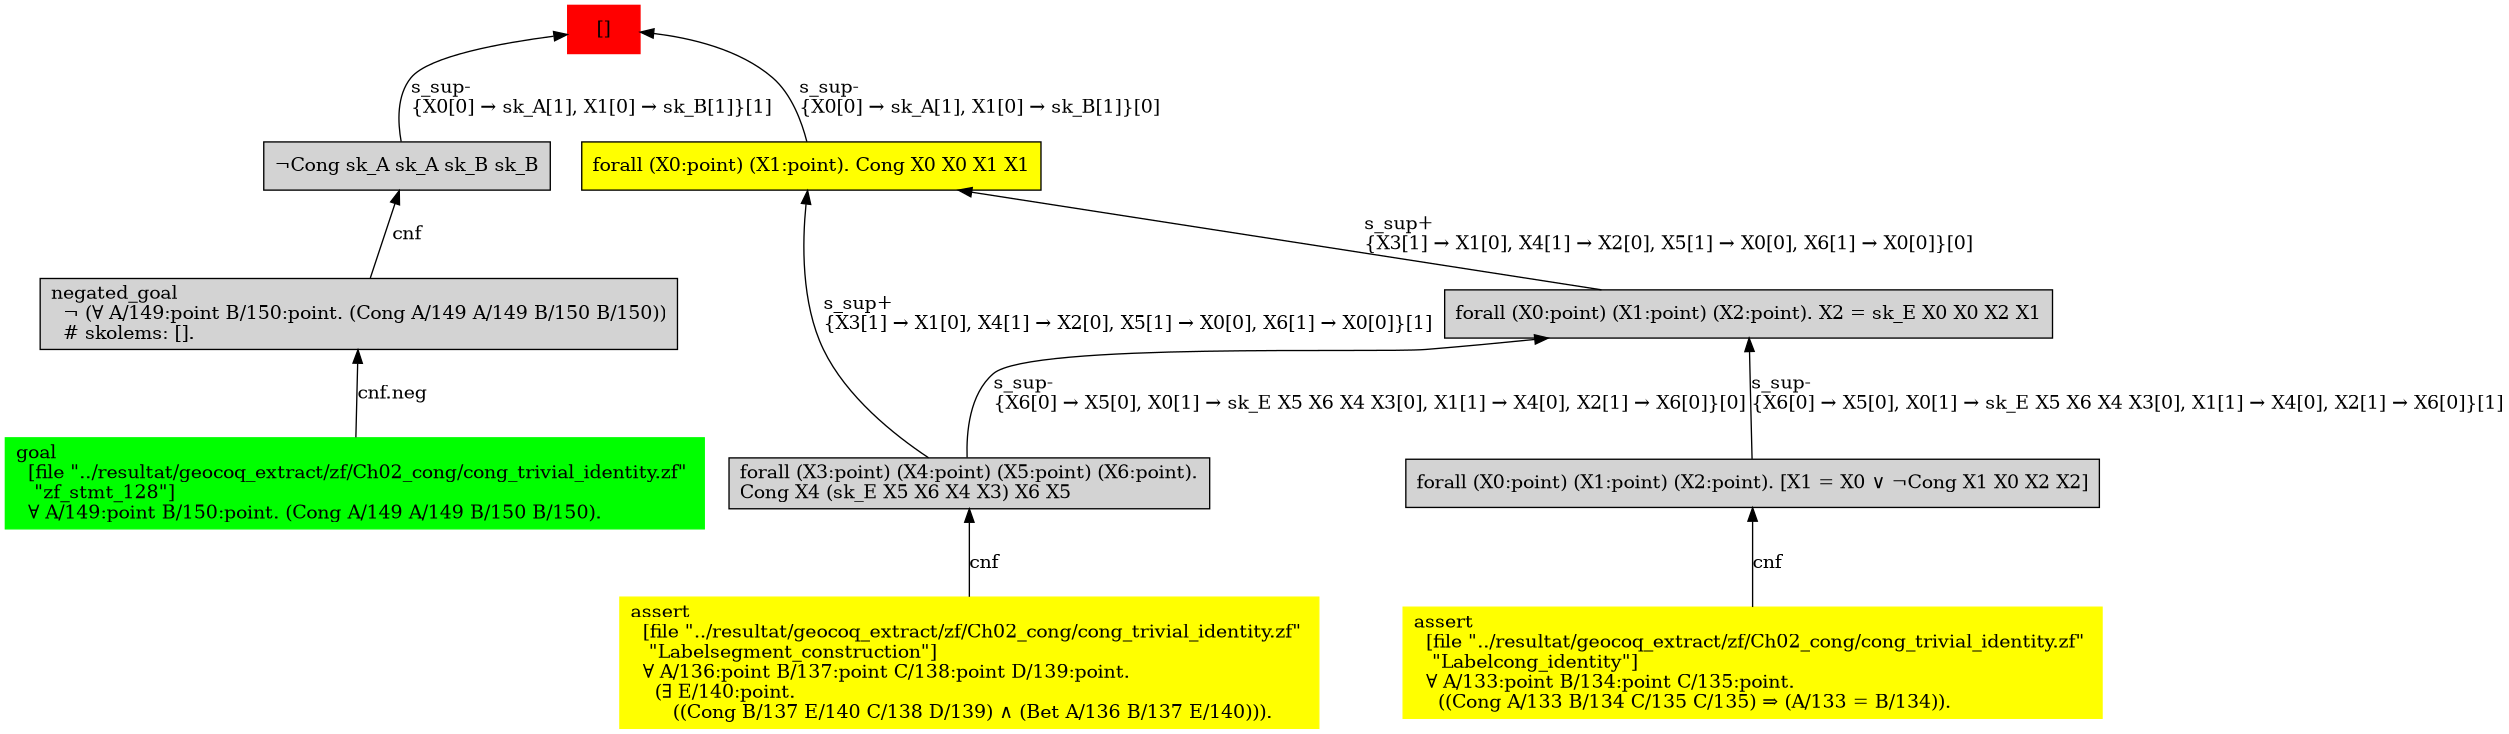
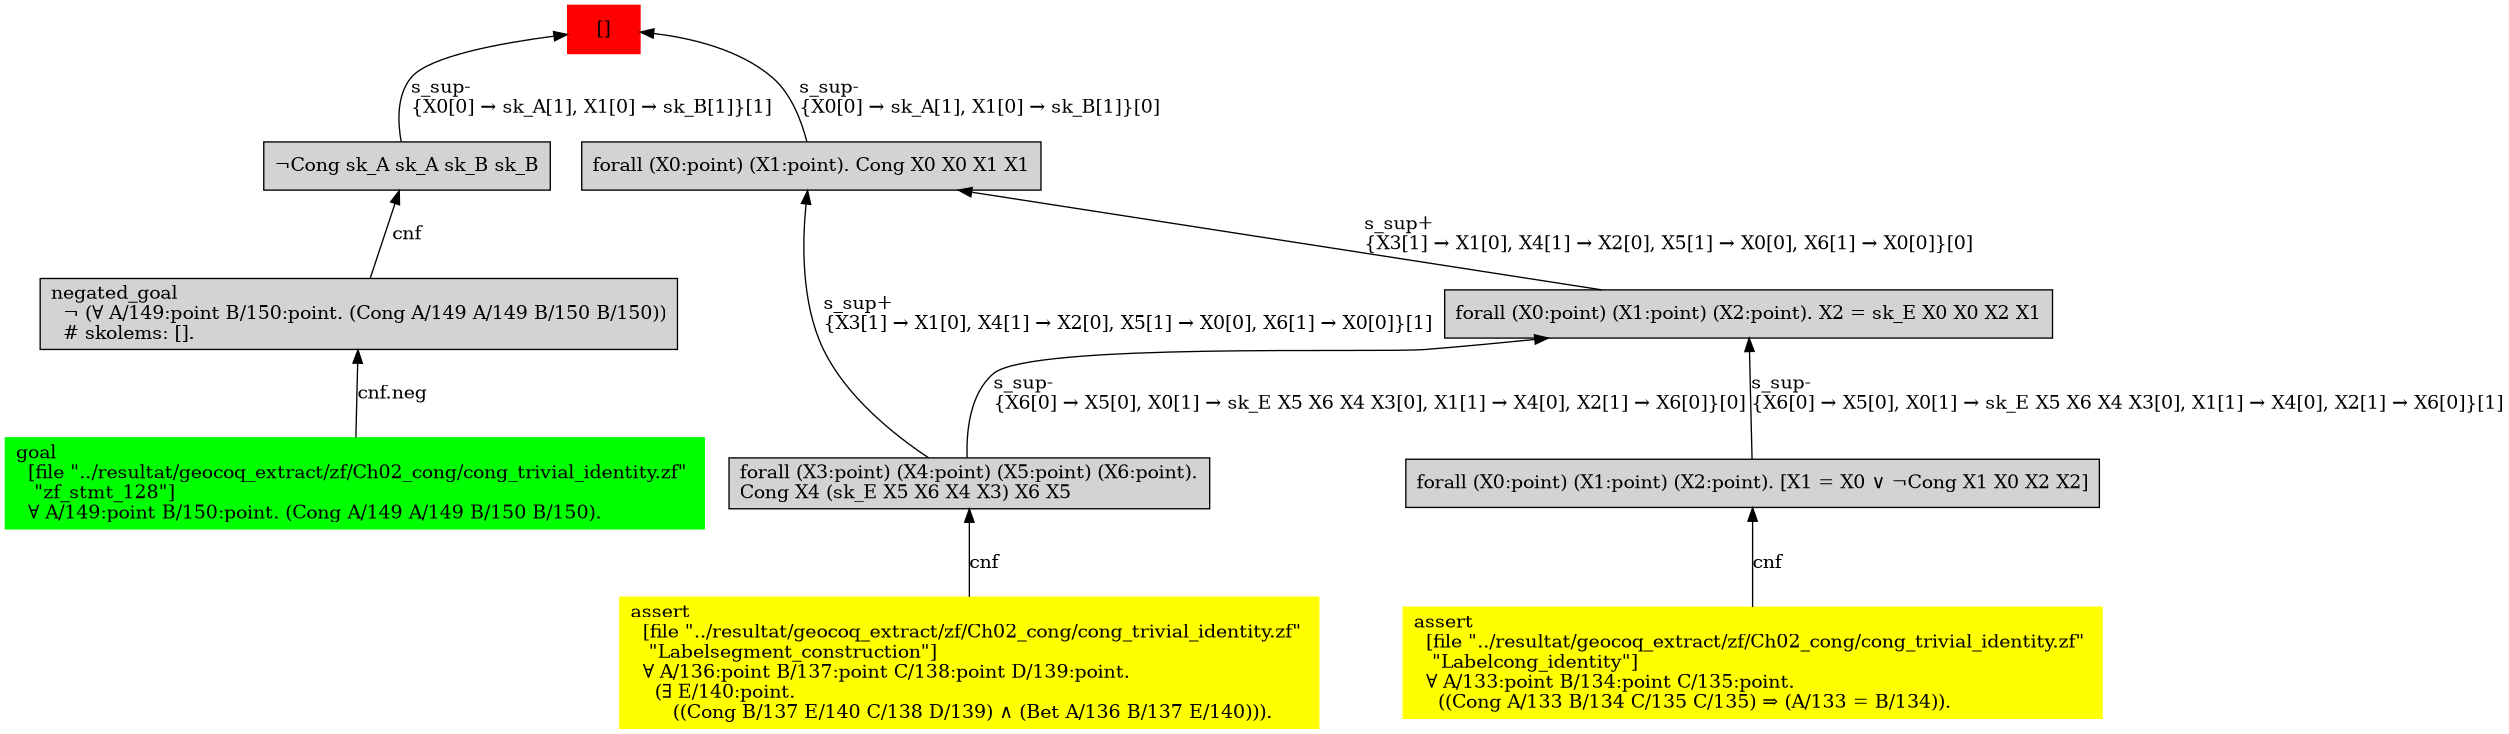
(811, 166) -> (811, 166)
